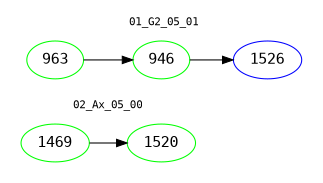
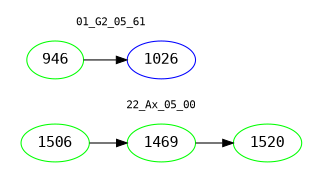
(164, 23) -> (111, 23)
(55, 60) -> none
(268, 60) -> (161, 60)
(108, 106) -> (161, 106)
none -> (55, 143)
